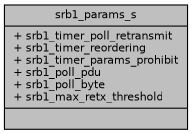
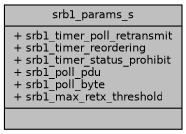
(96, 60) -> (92, 60)
